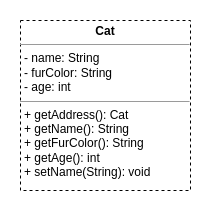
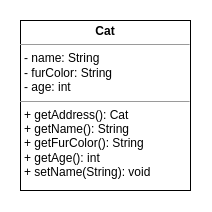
(106, 106) -> (106, 106)
